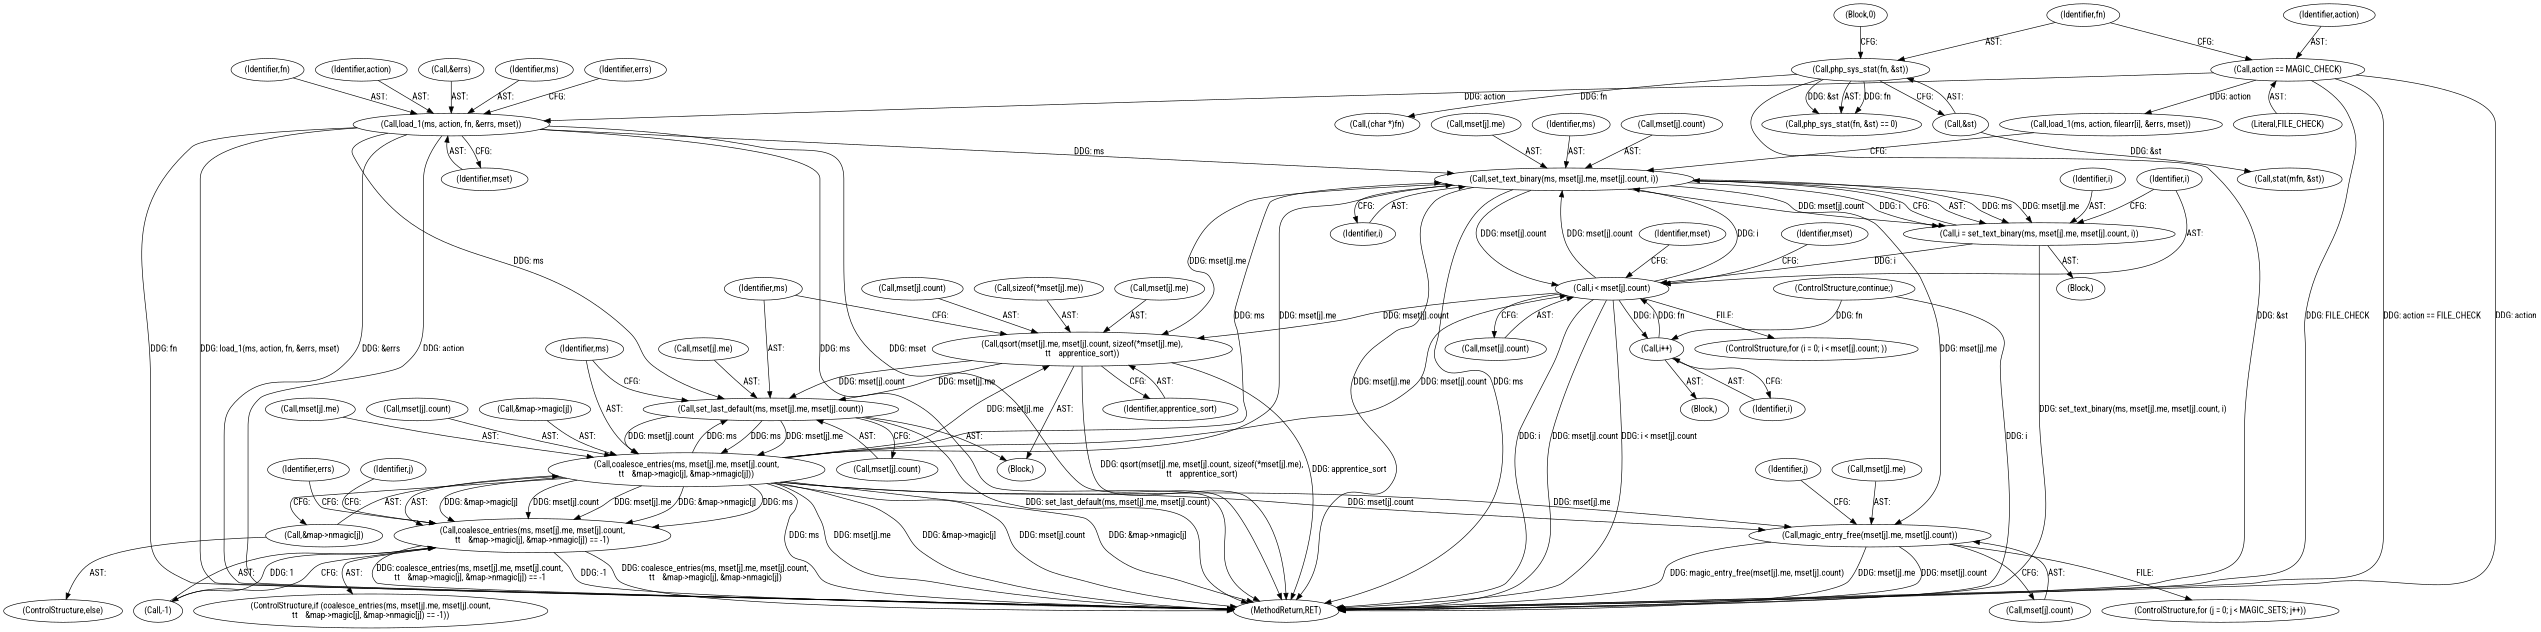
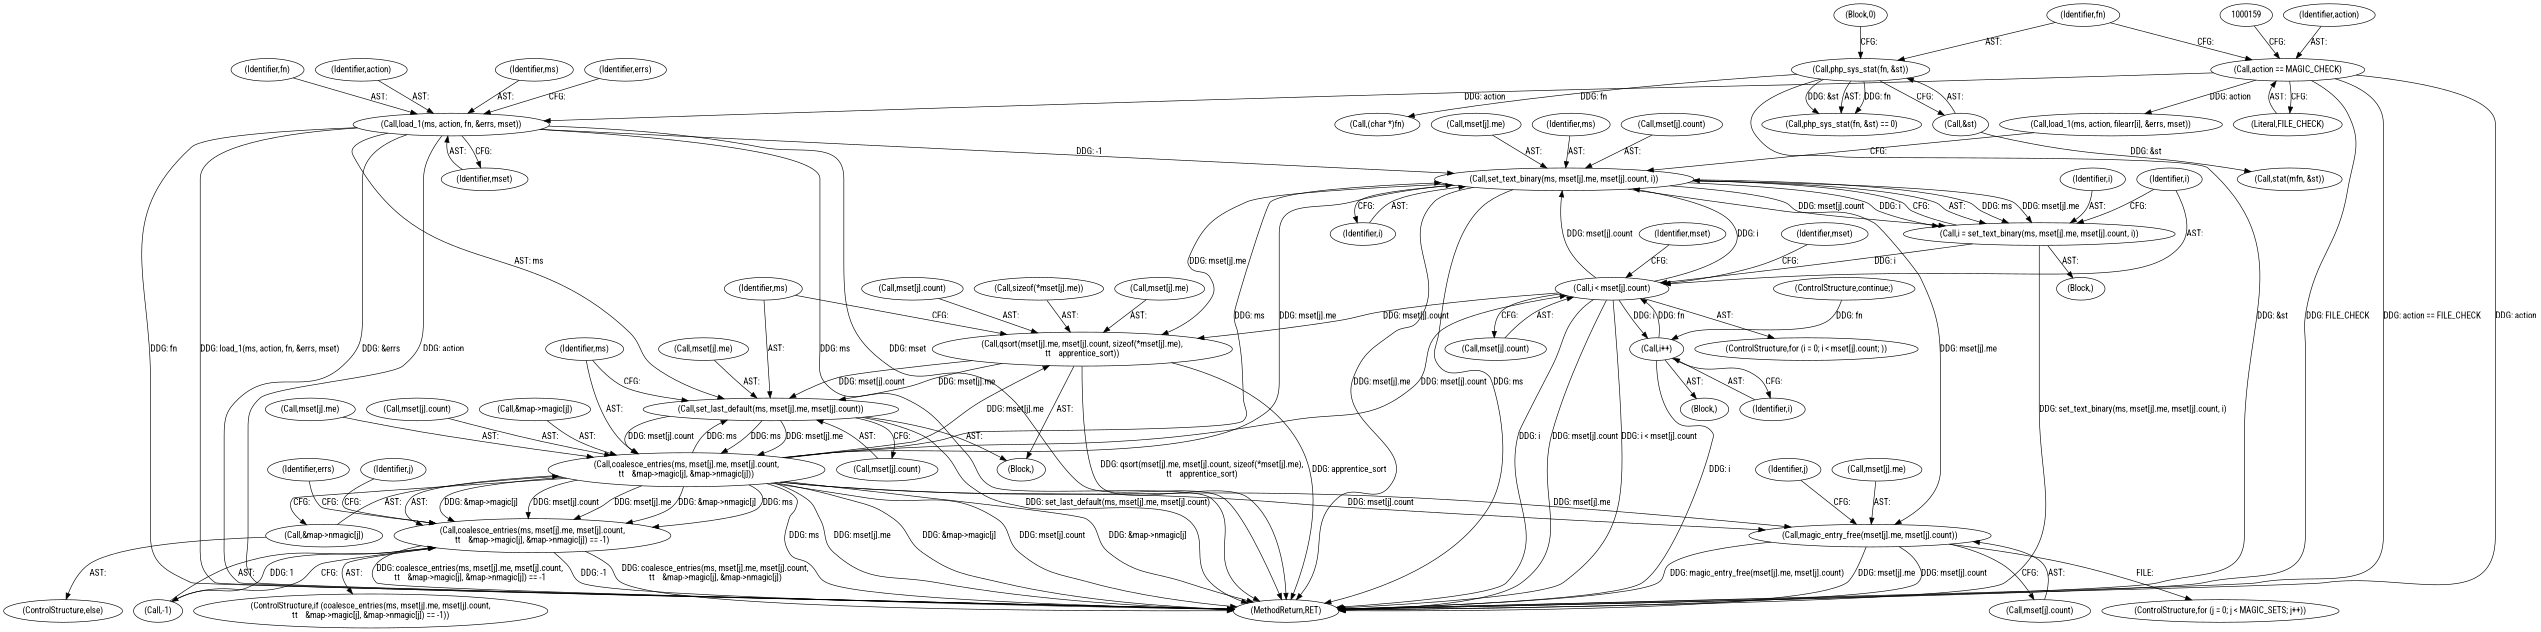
none -> (2246, 15)
(451, 70) -> none
none -> (2291, 94)
(1090, 152) -> (1090, 152)
(1480, 244) -> none
(529, 261) -> (529, 261)
(1726, 316) -> (1726, 316)
(1170, 409) -> none
(1998, 572) -> (1643, 582)
